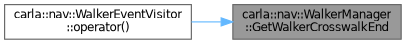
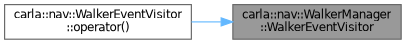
(317, 22) -> (317, 22)
